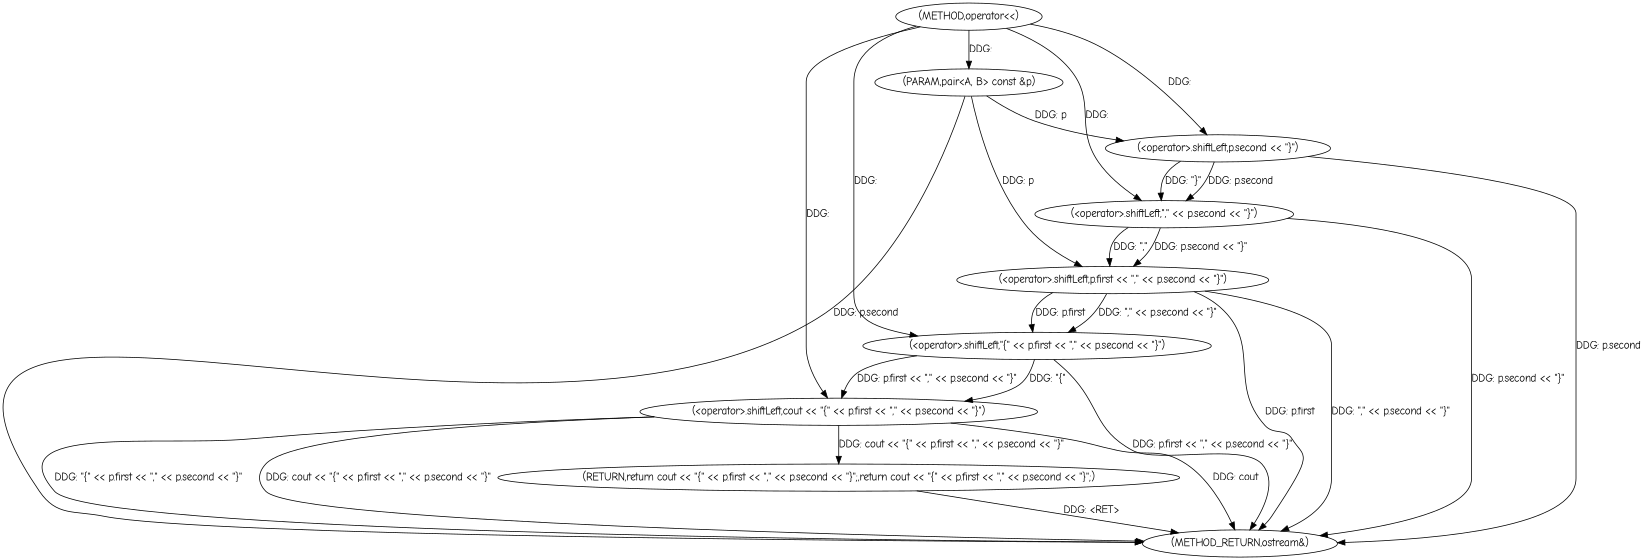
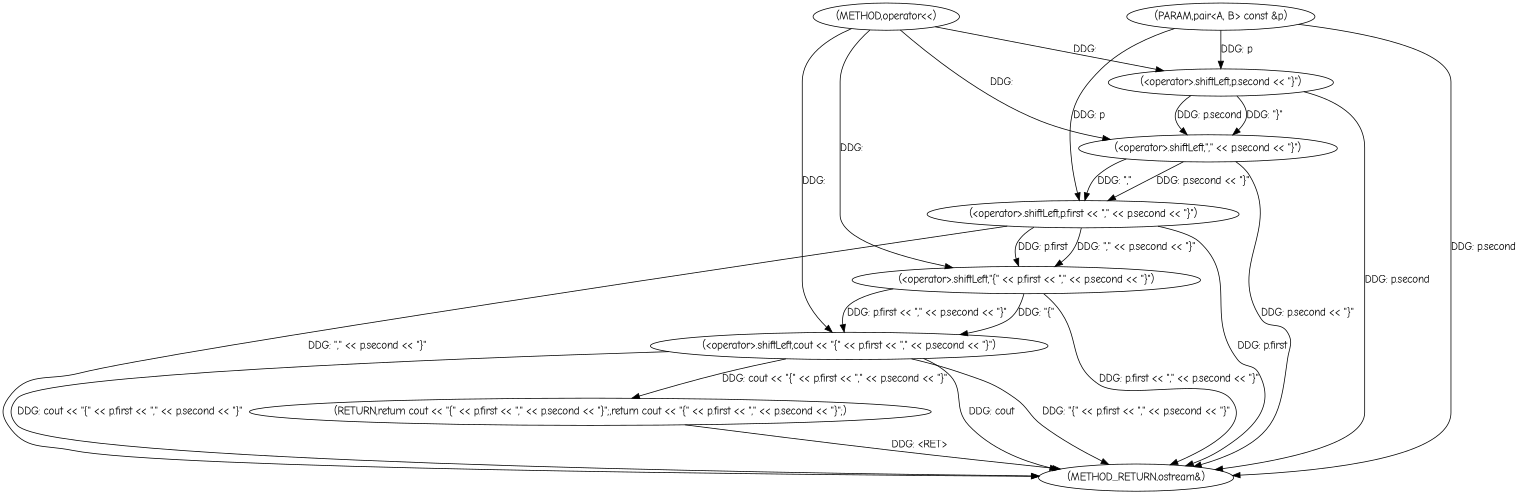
(969, 46) -> none
